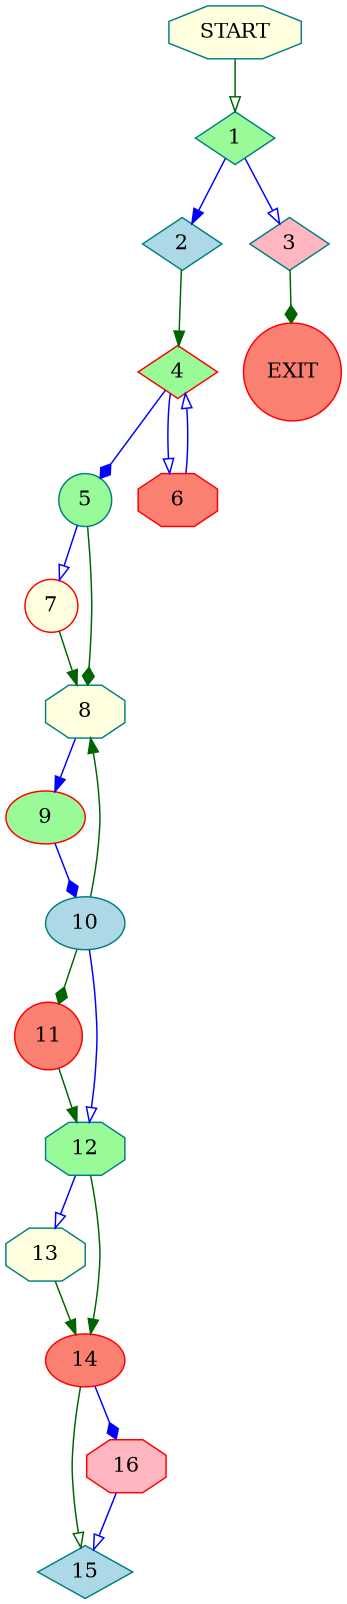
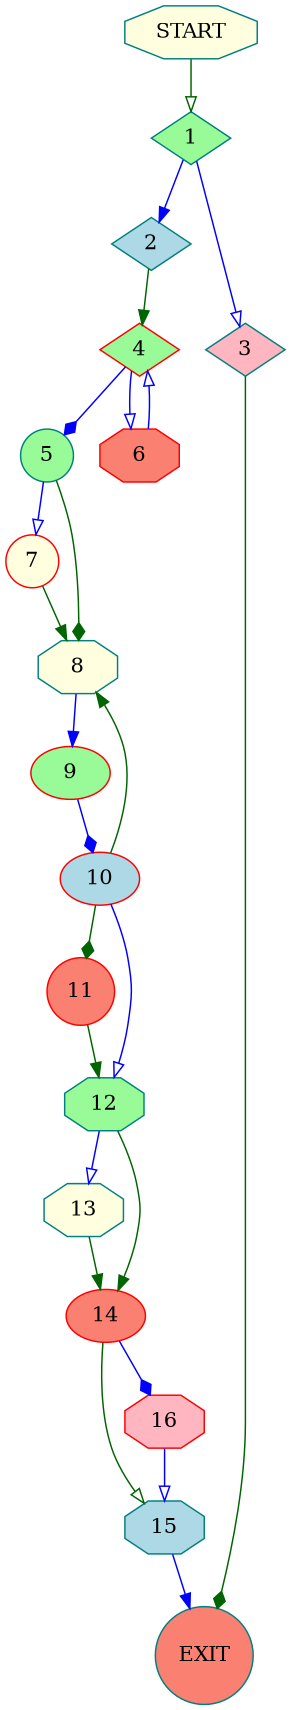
(292, 372) -> (204, 1656)
(85, 923) -> (100, 879)
(85, 1572) -> (165, 1528)
none -> (179, 1574)
